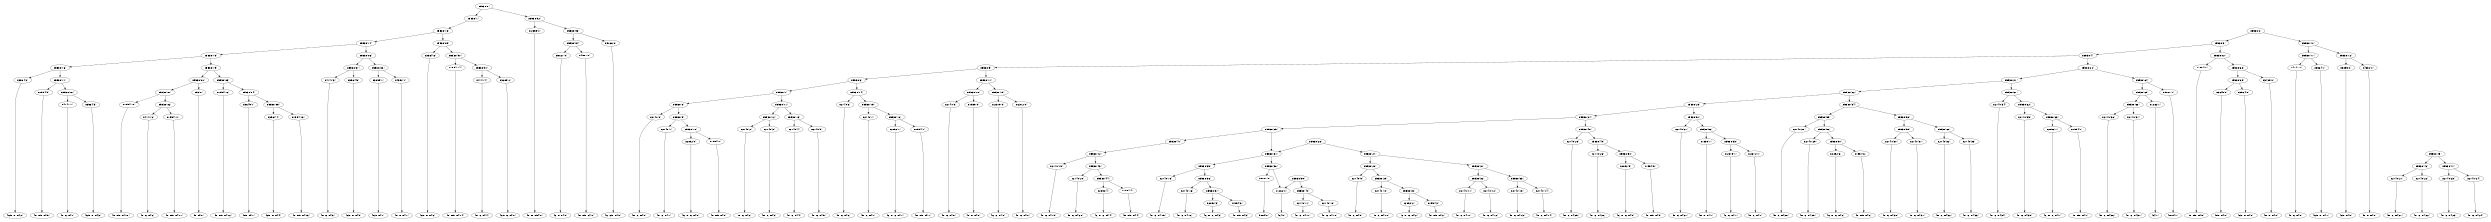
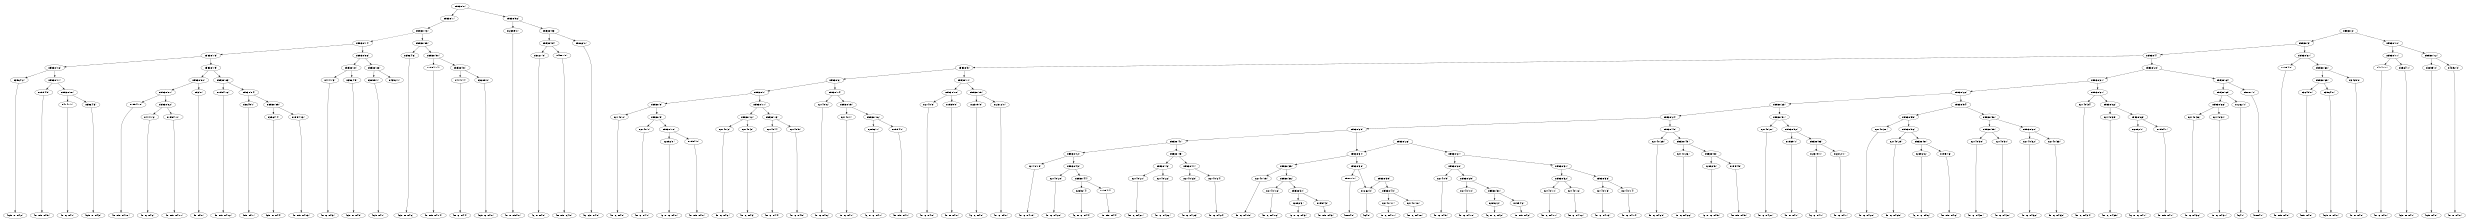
none -> (1176, 147)
(402, 215) -> none
